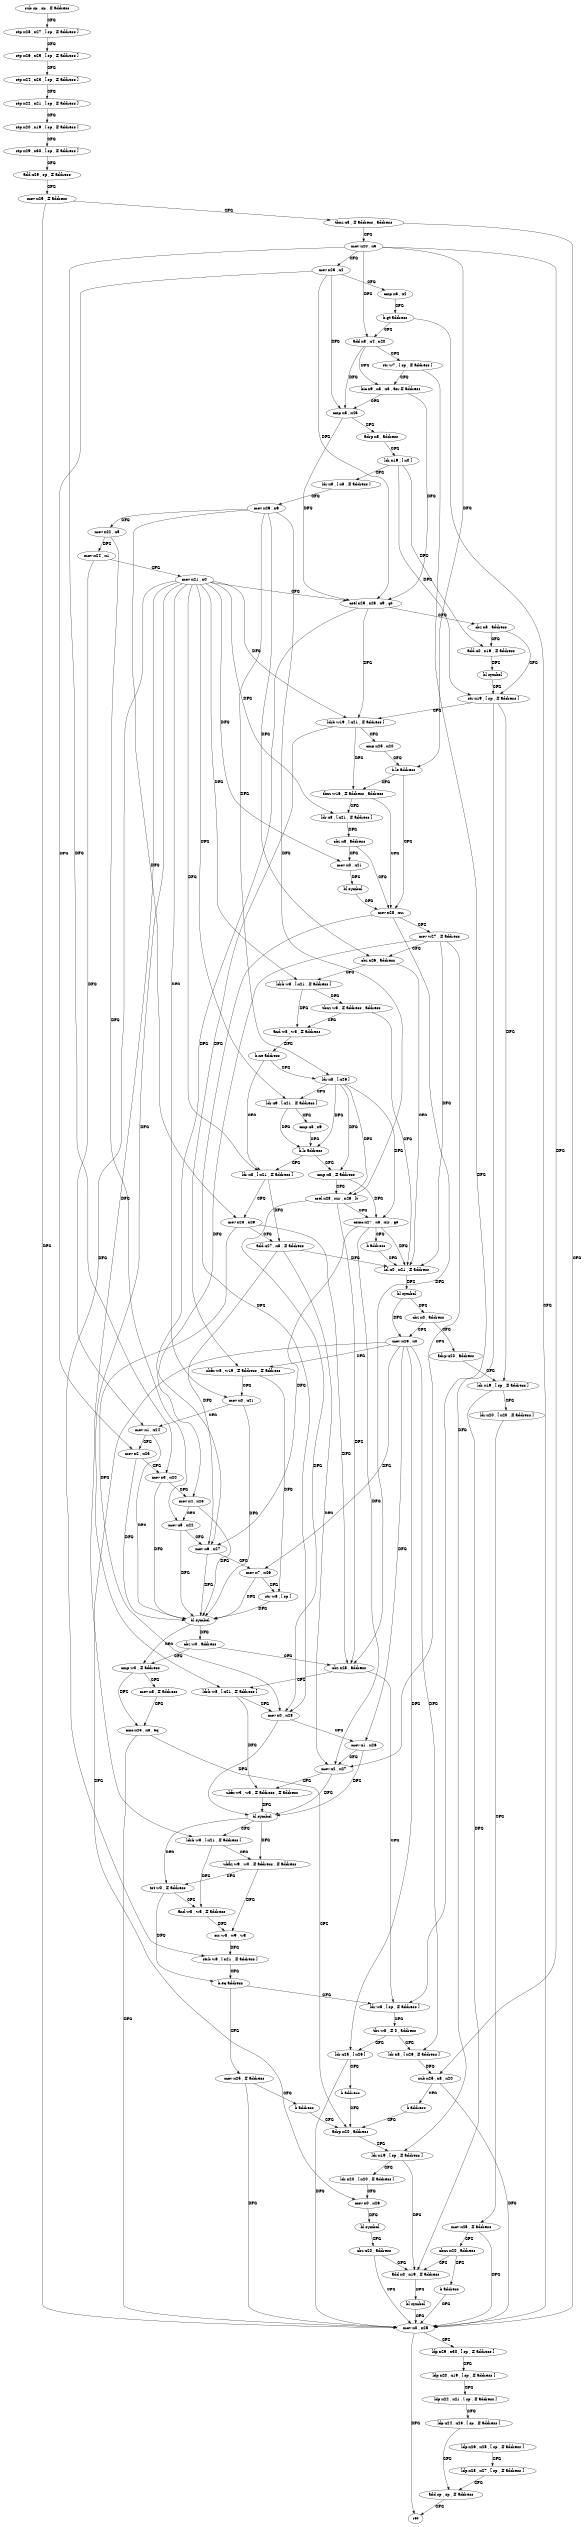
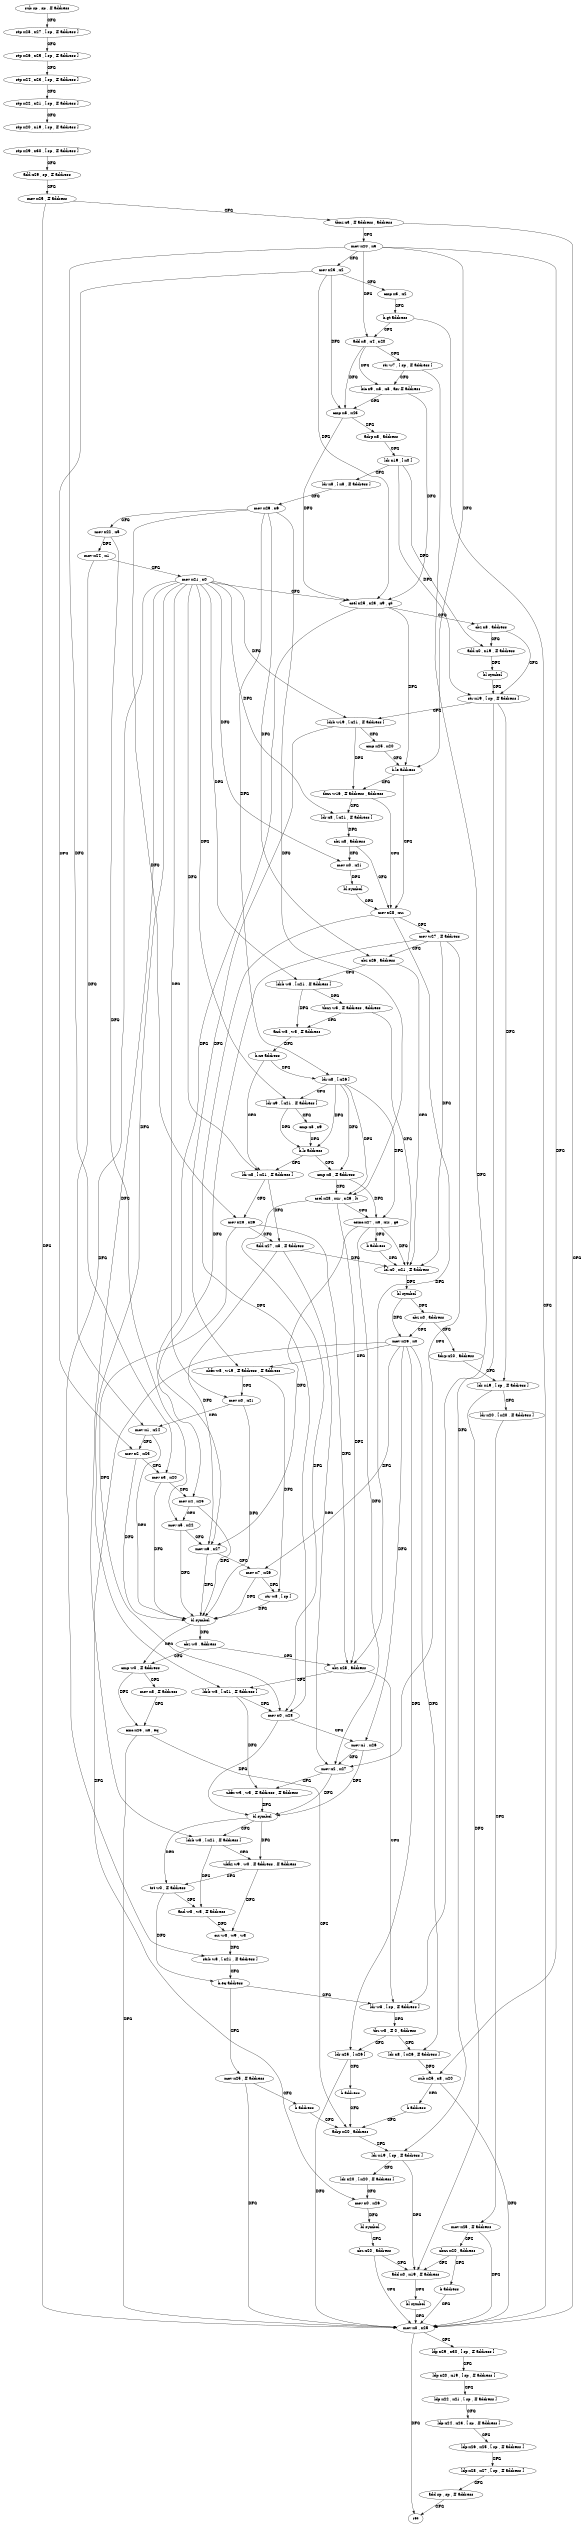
(47, 138) -> none
(363, 662) -> (408, 680)
(443, 2455) -> (480, 2434)
